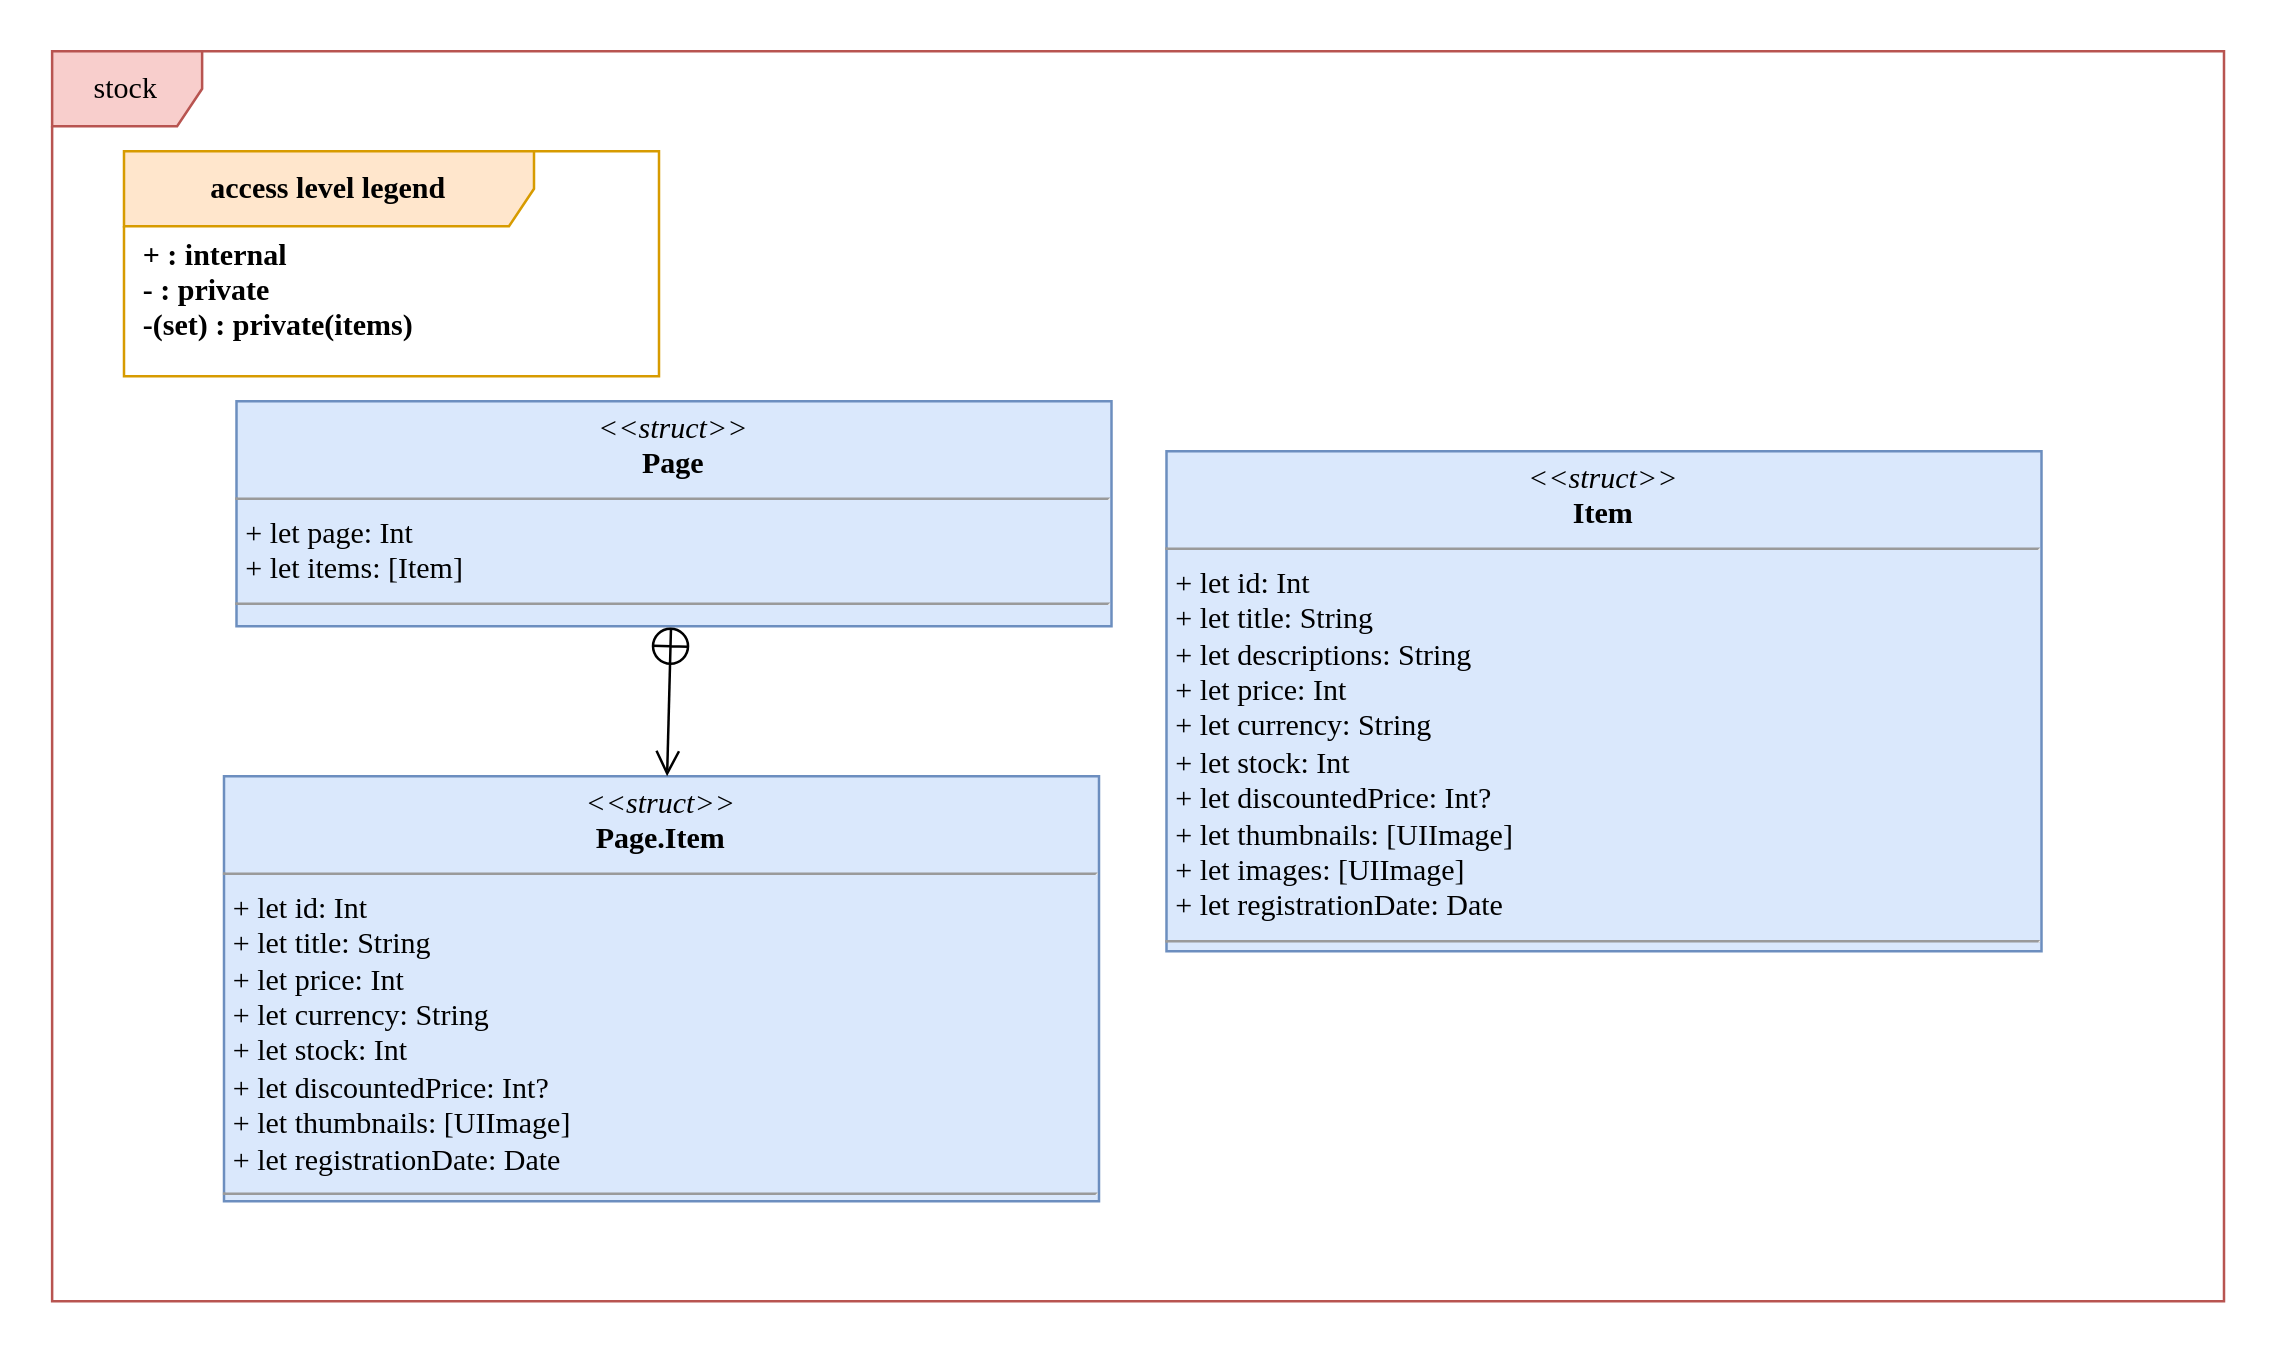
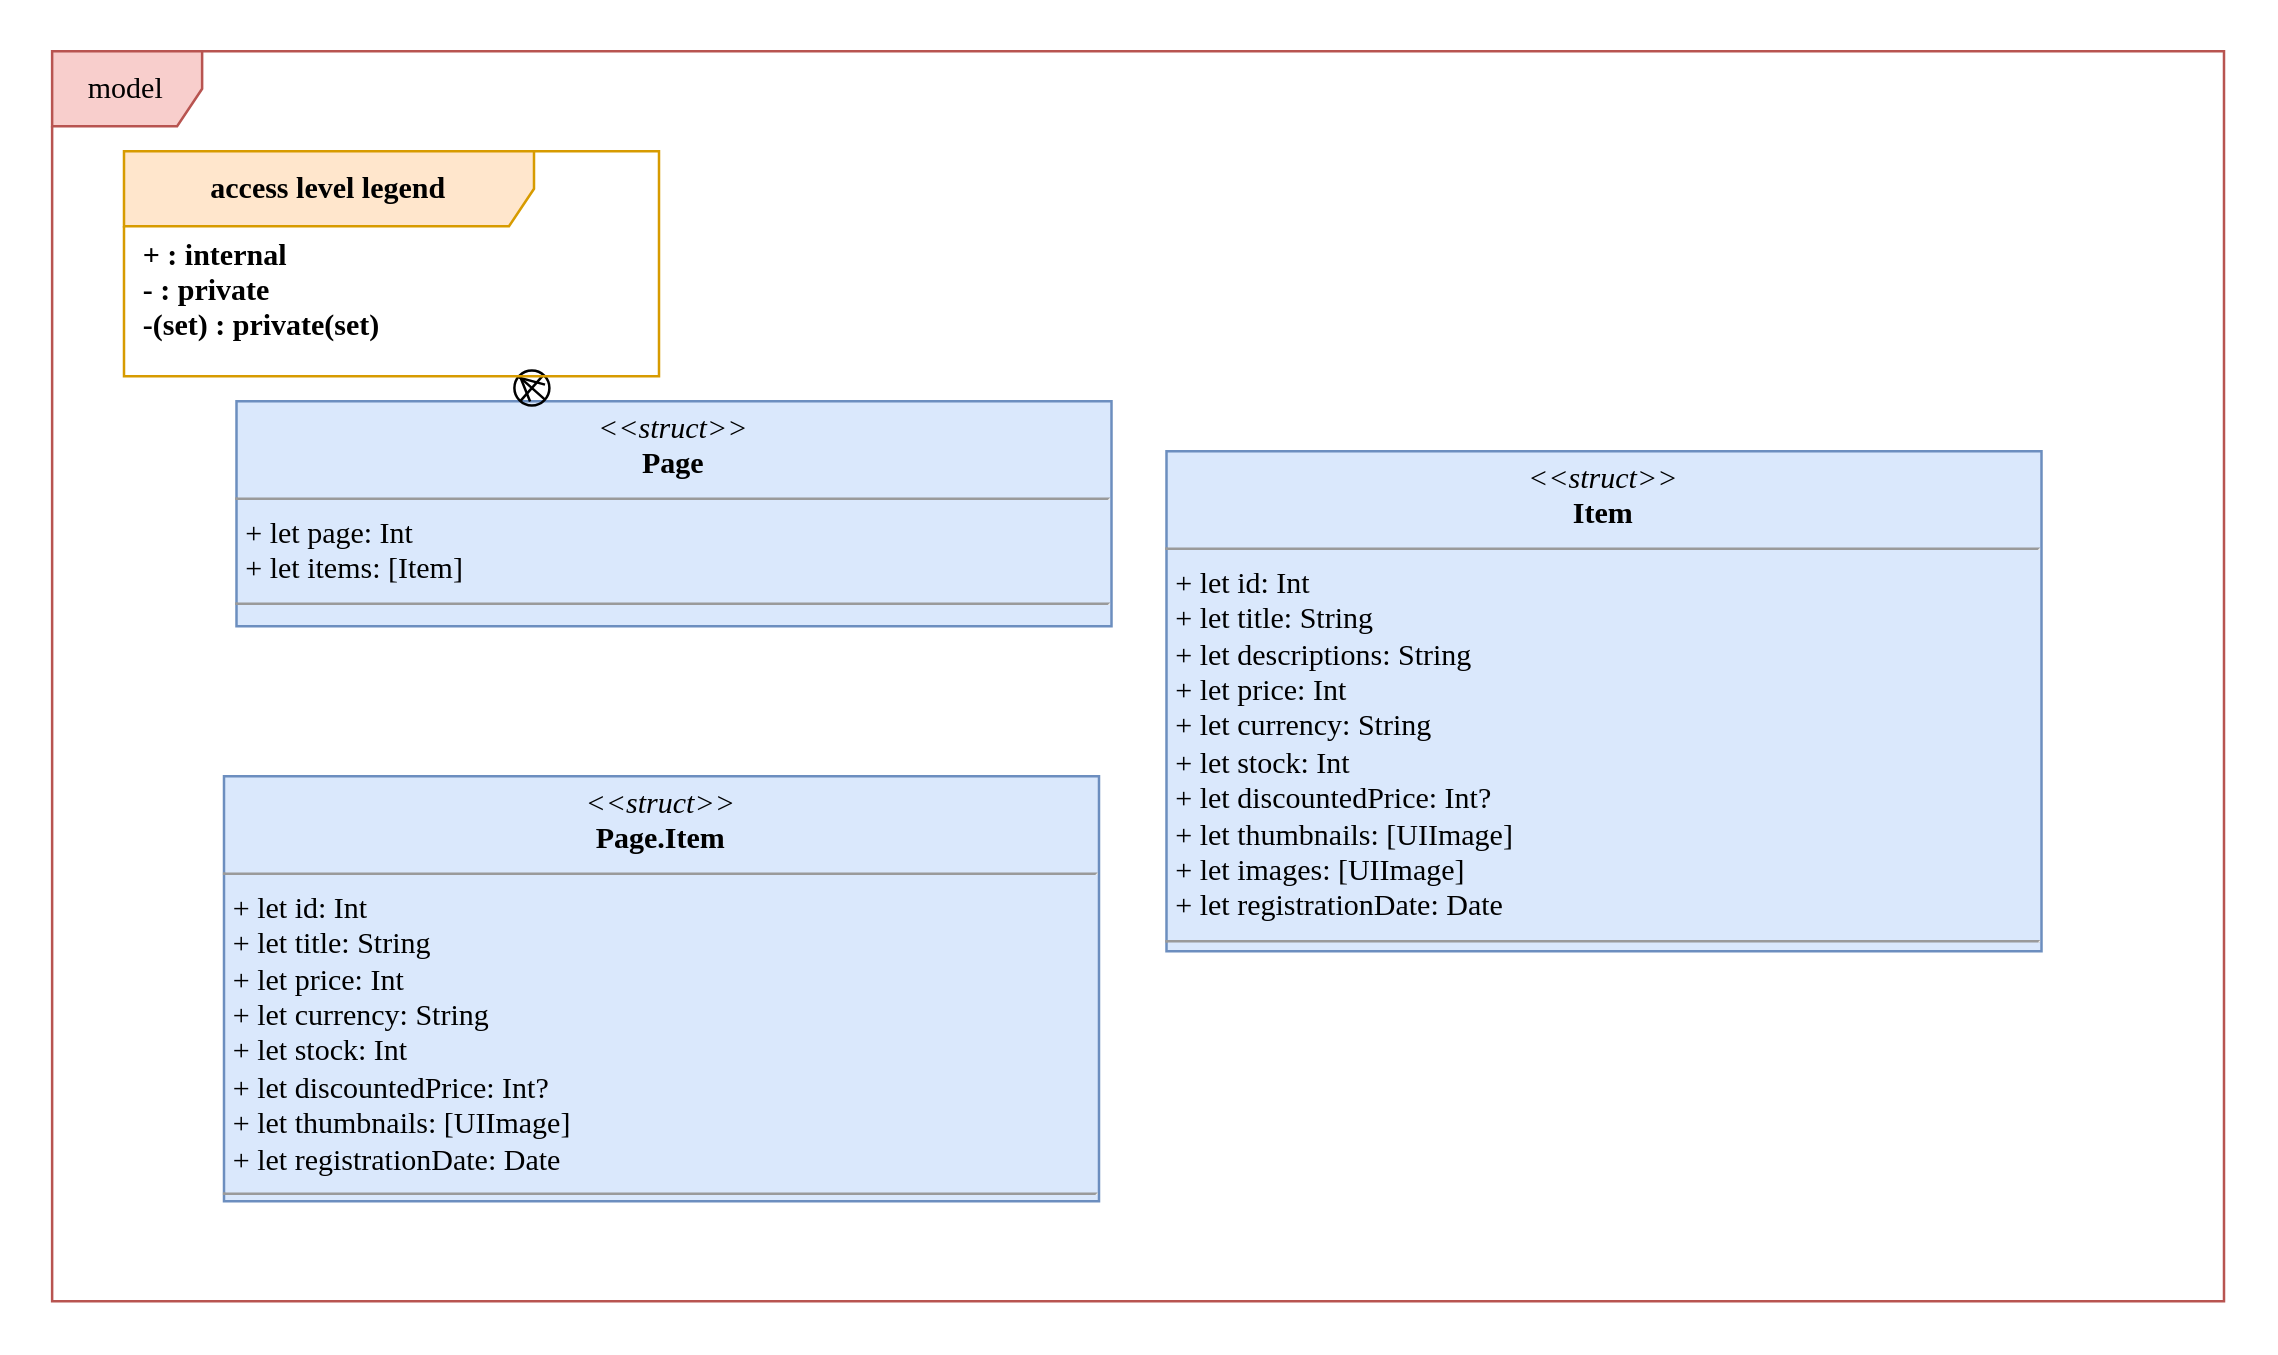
(126, 89) -> (126, 89)
(224, 255) -> (224, 255)
(668, 717) -> (523, 380)
